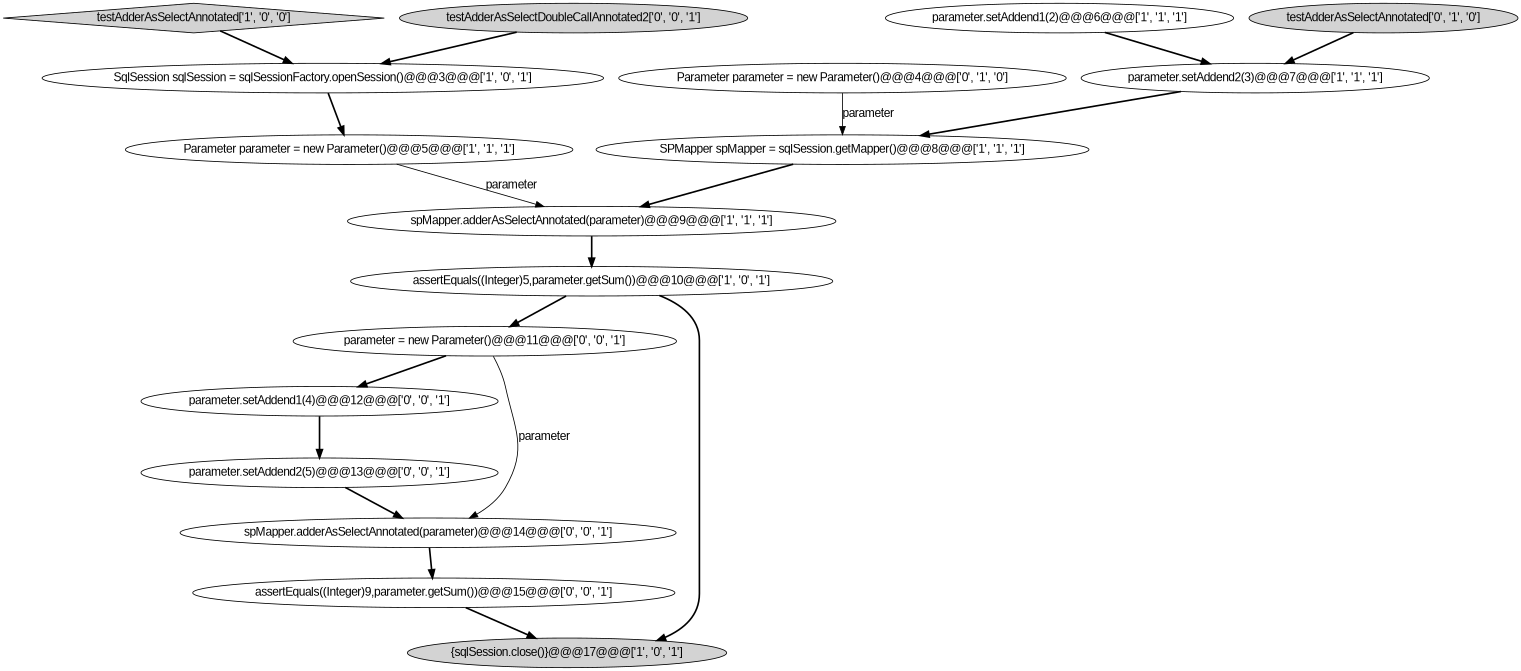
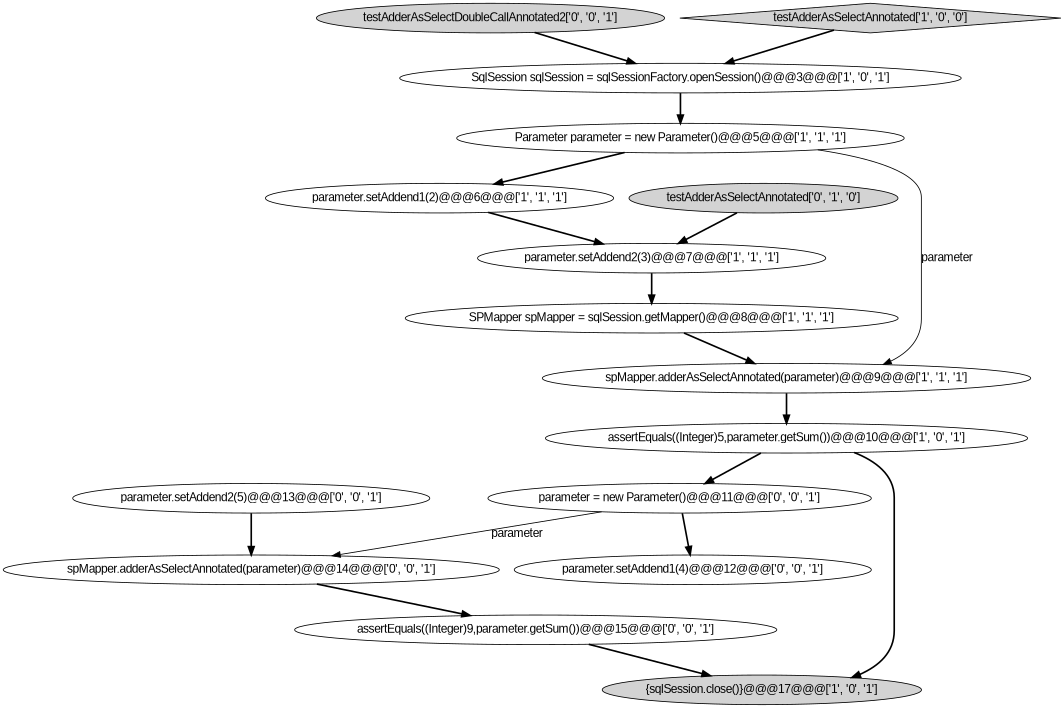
(842, 78) -> none
none -> (564, 167)
(320, 433) -> none
